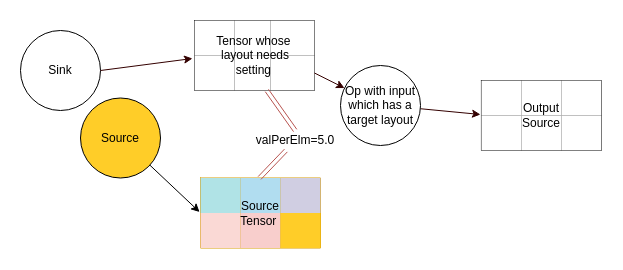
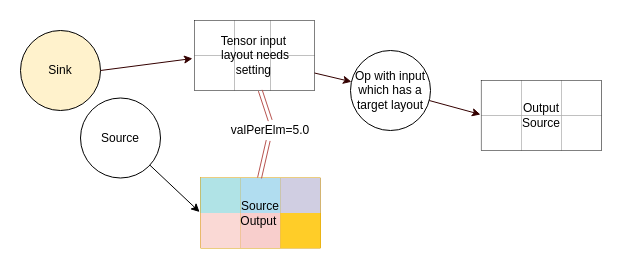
(256, 56) -> (256, 56)
(61, 71) -> (61, 71)
(381, 106) -> (391, 91)
(121, 138) -> (121, 138)
(296, 141) -> (271, 131)
(261, 214) -> (261, 214)
